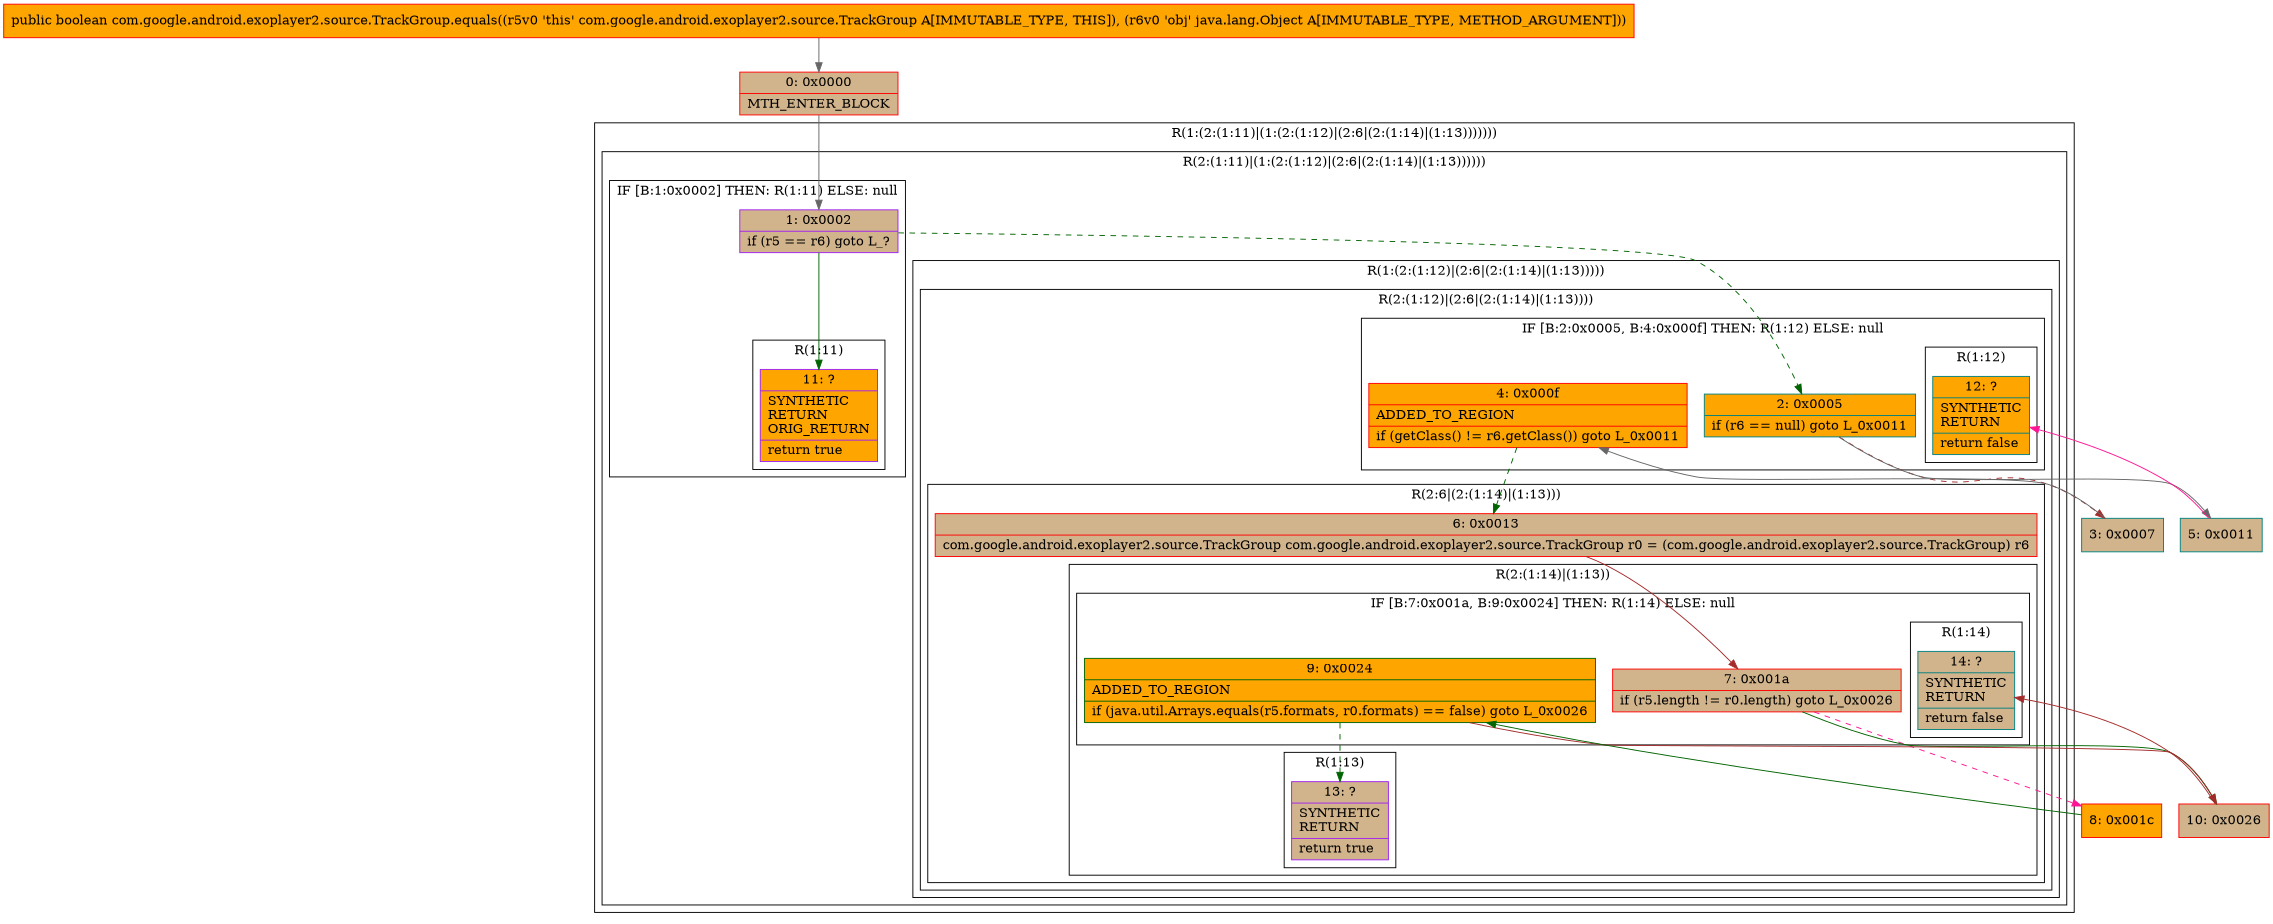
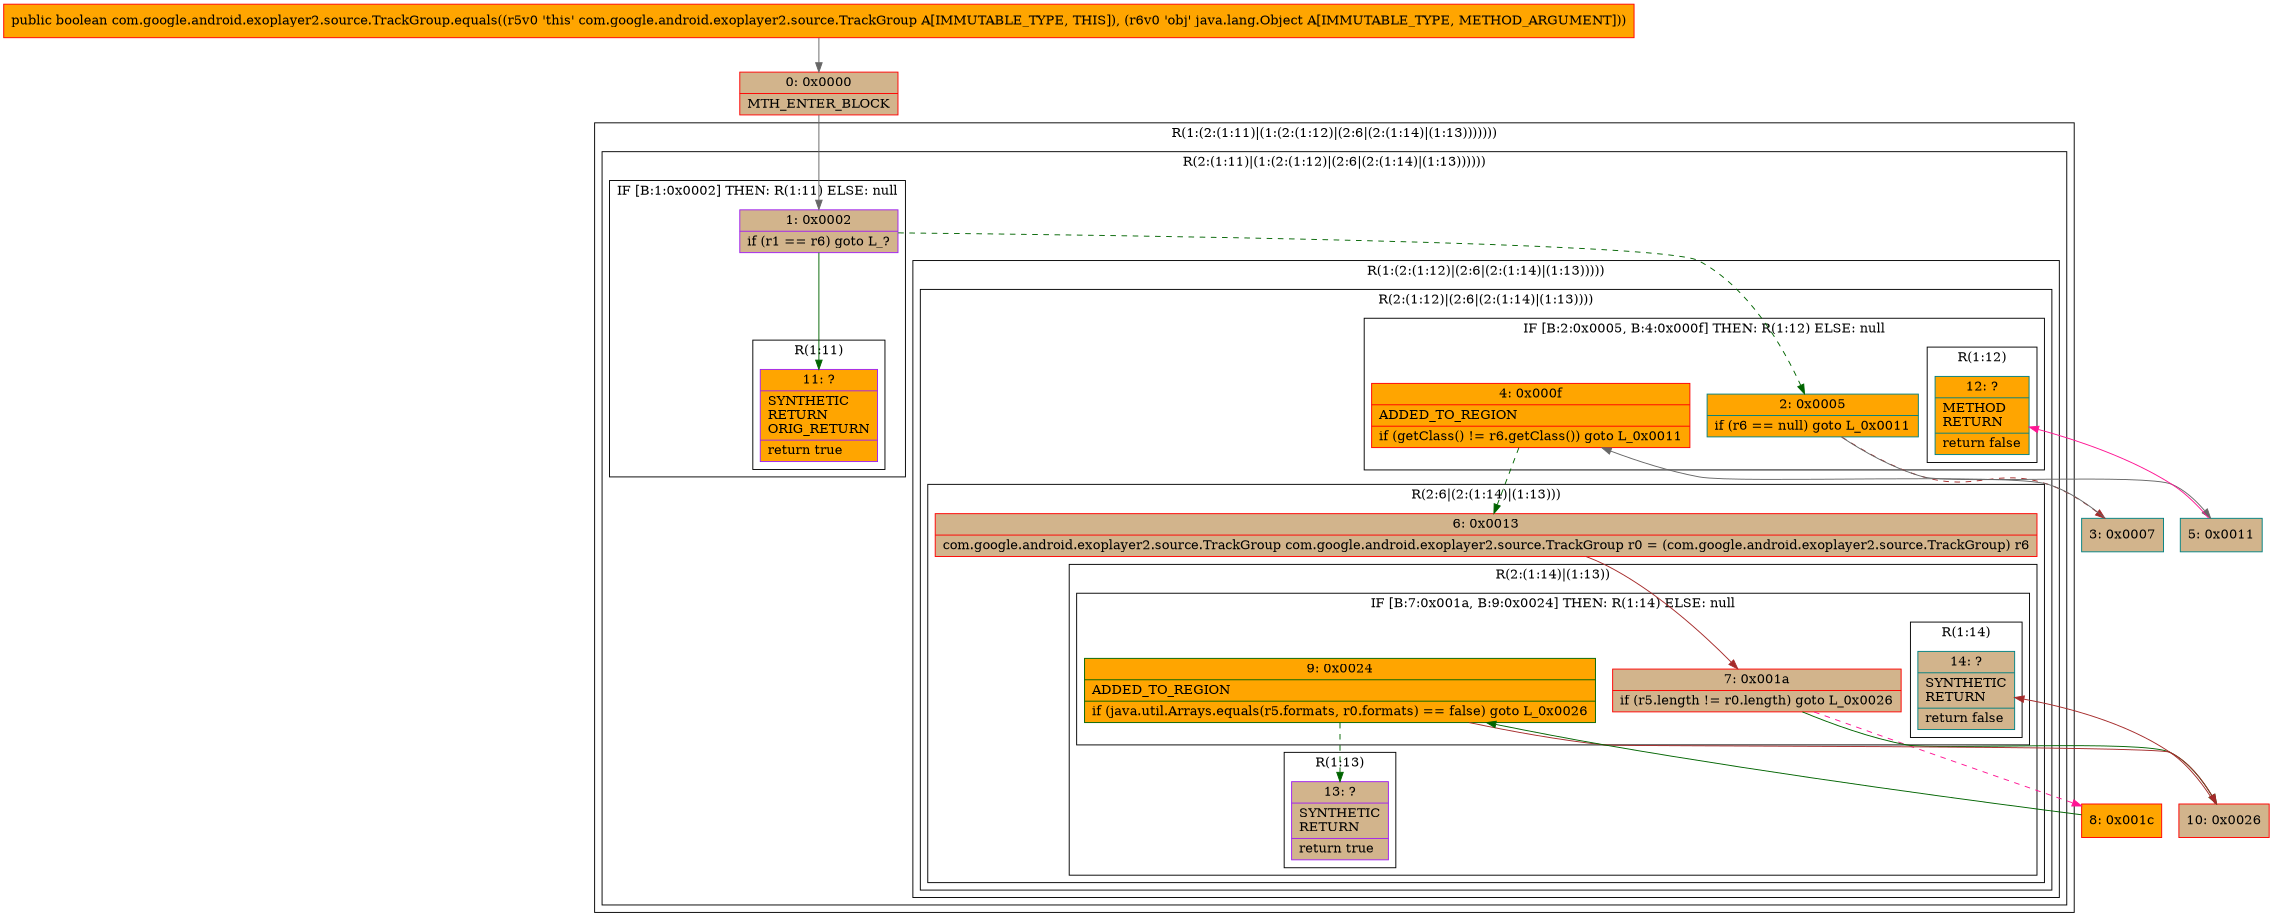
(819, 241) -> (819, 241)
(1981, 408) -> (1975, 408)
